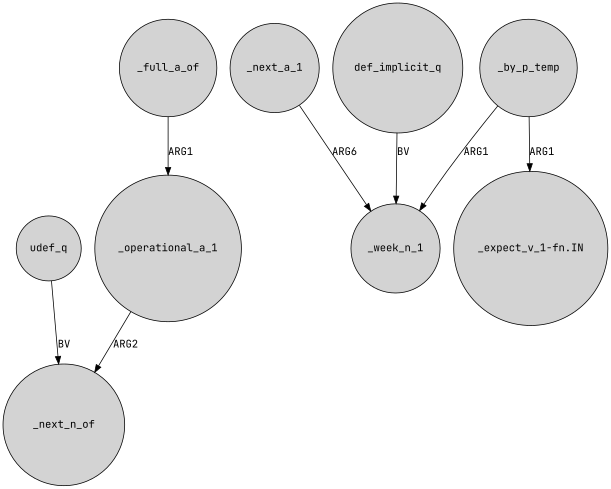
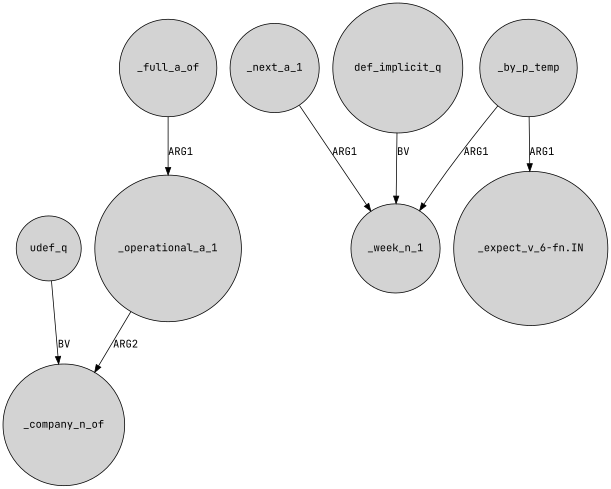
(345, 152) -> (345, 152)
(531, 248) -> (531, 248)
(64, 425) -> (64, 425)
